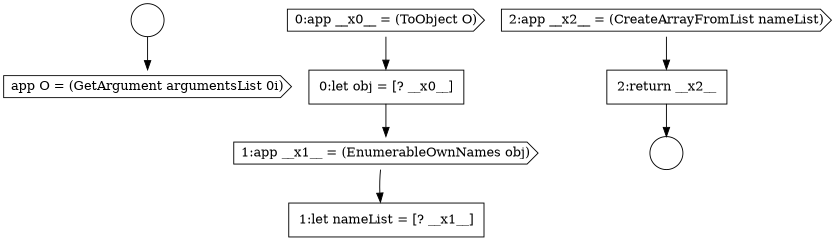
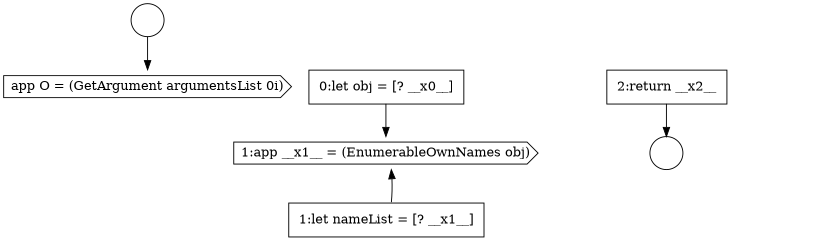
(386, 20) -> none
(666, 20) -> none
(380, 181) -> (392, 191)
